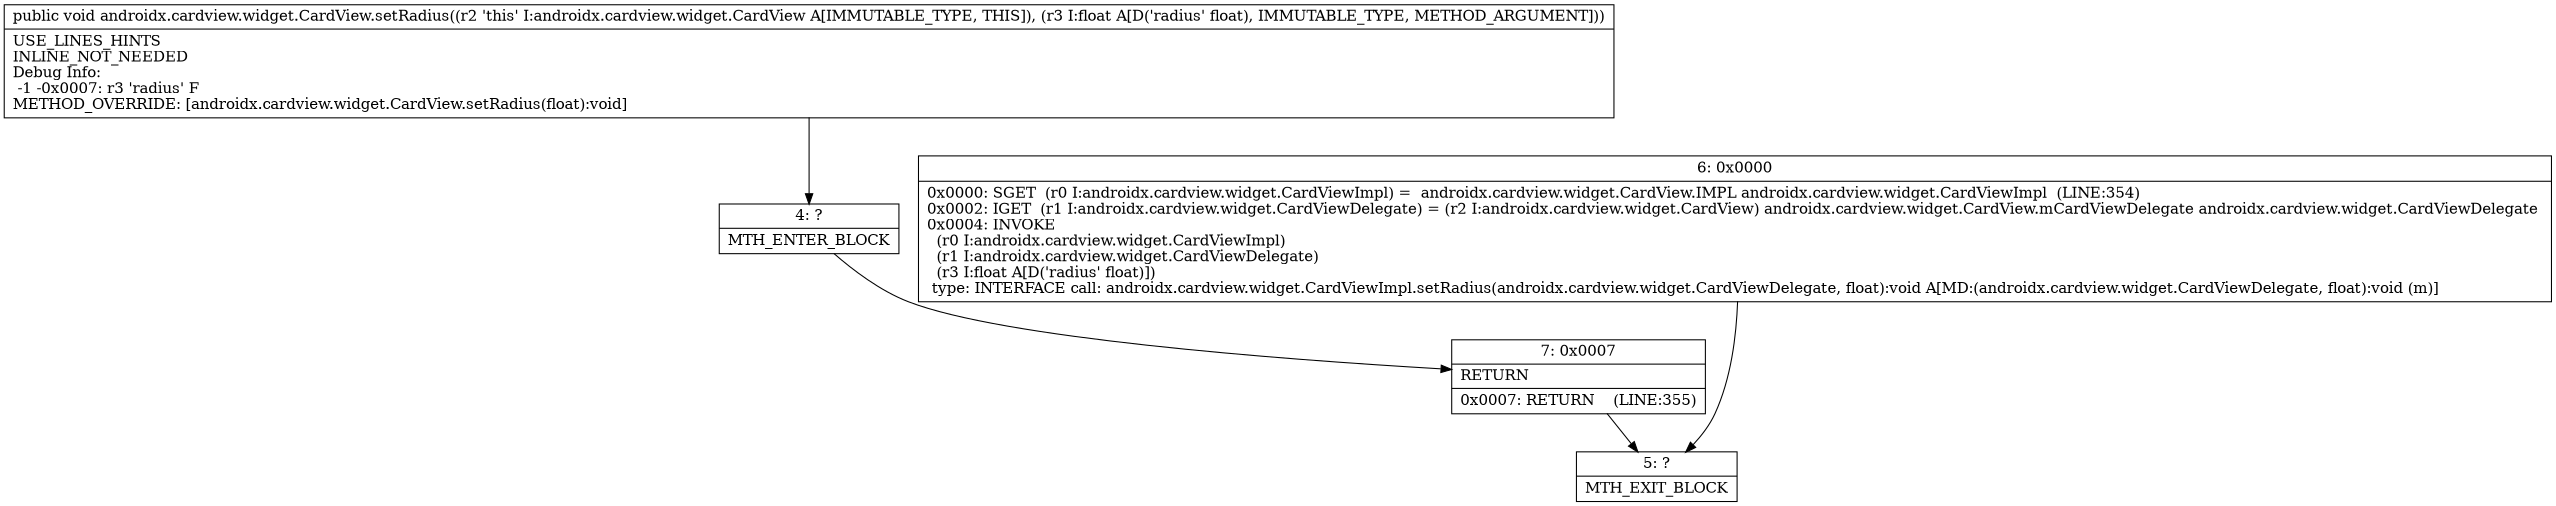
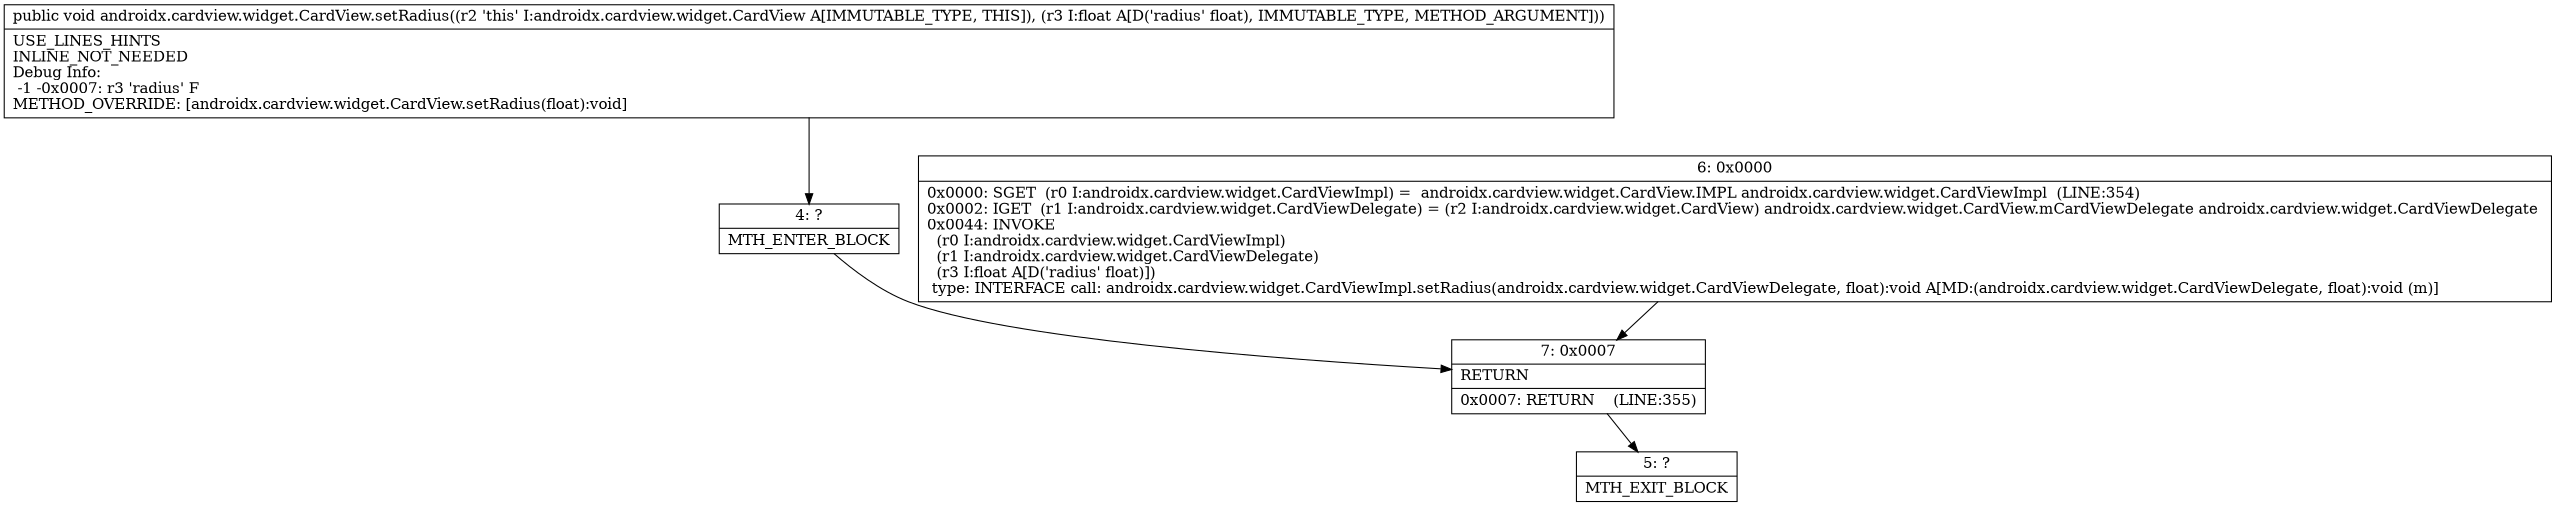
(996, 225) -> (996, 225)
(1727, 377) -> (1641, 317)
